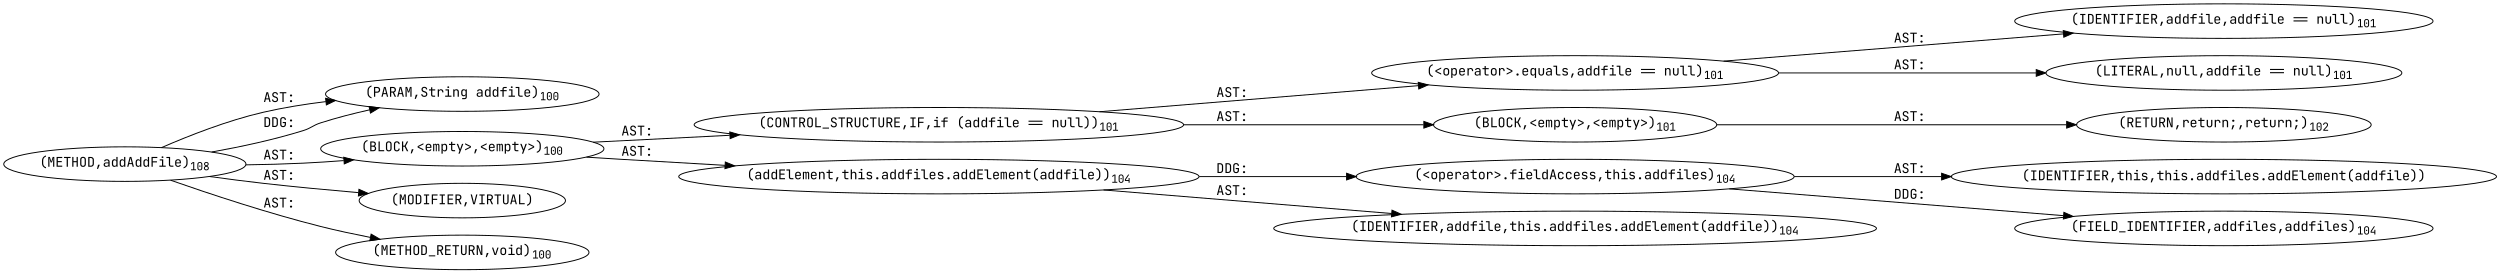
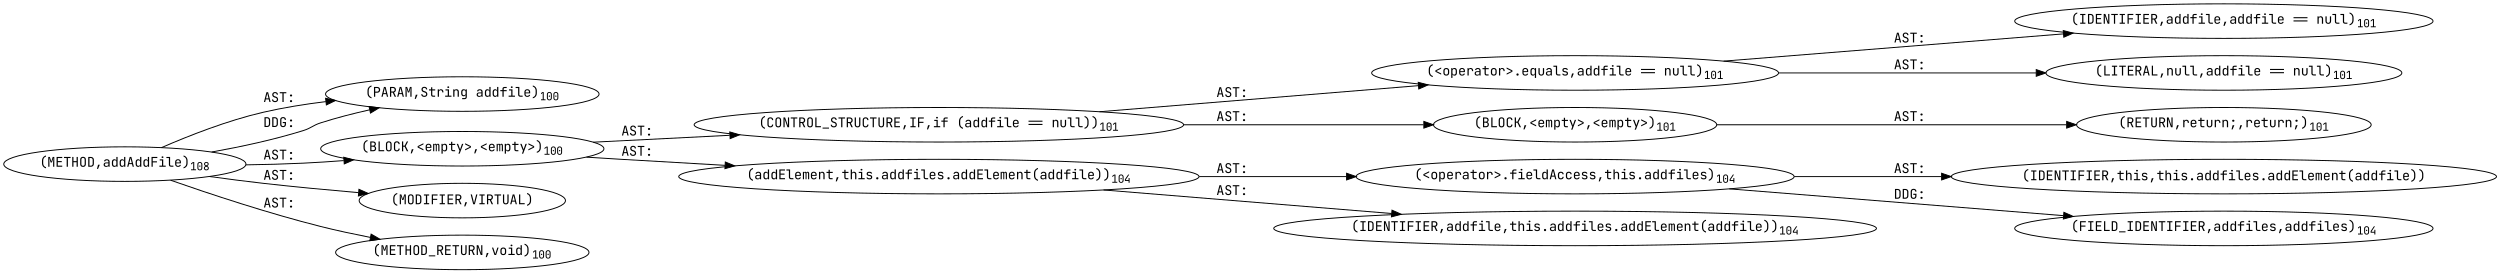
(2319, 123) -> (2319, 123)
(1236, 169) -> (1236, 169)
